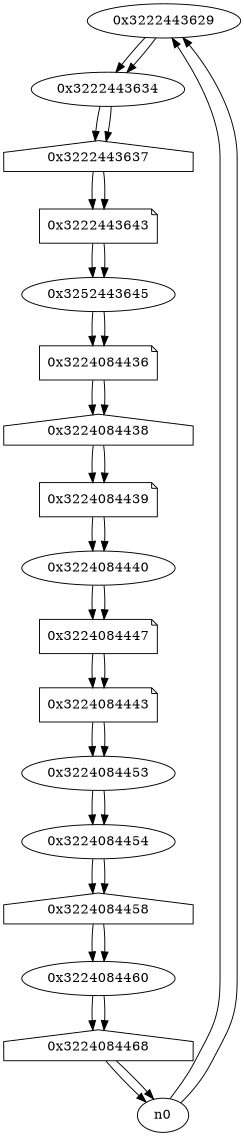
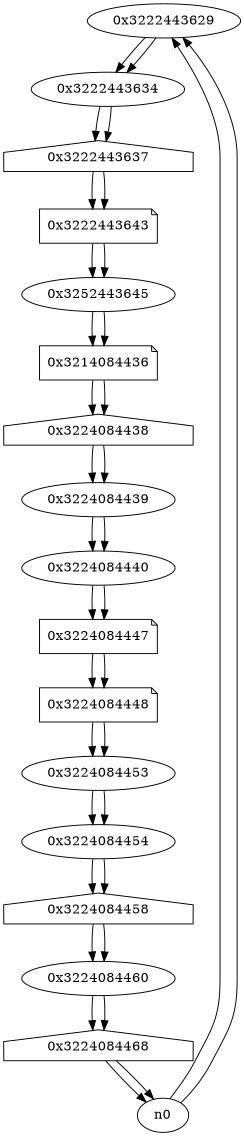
(98, 363) -> (98, 363)
(98, 500) -> (98, 500)
(98, 705) -> (98, 705)
